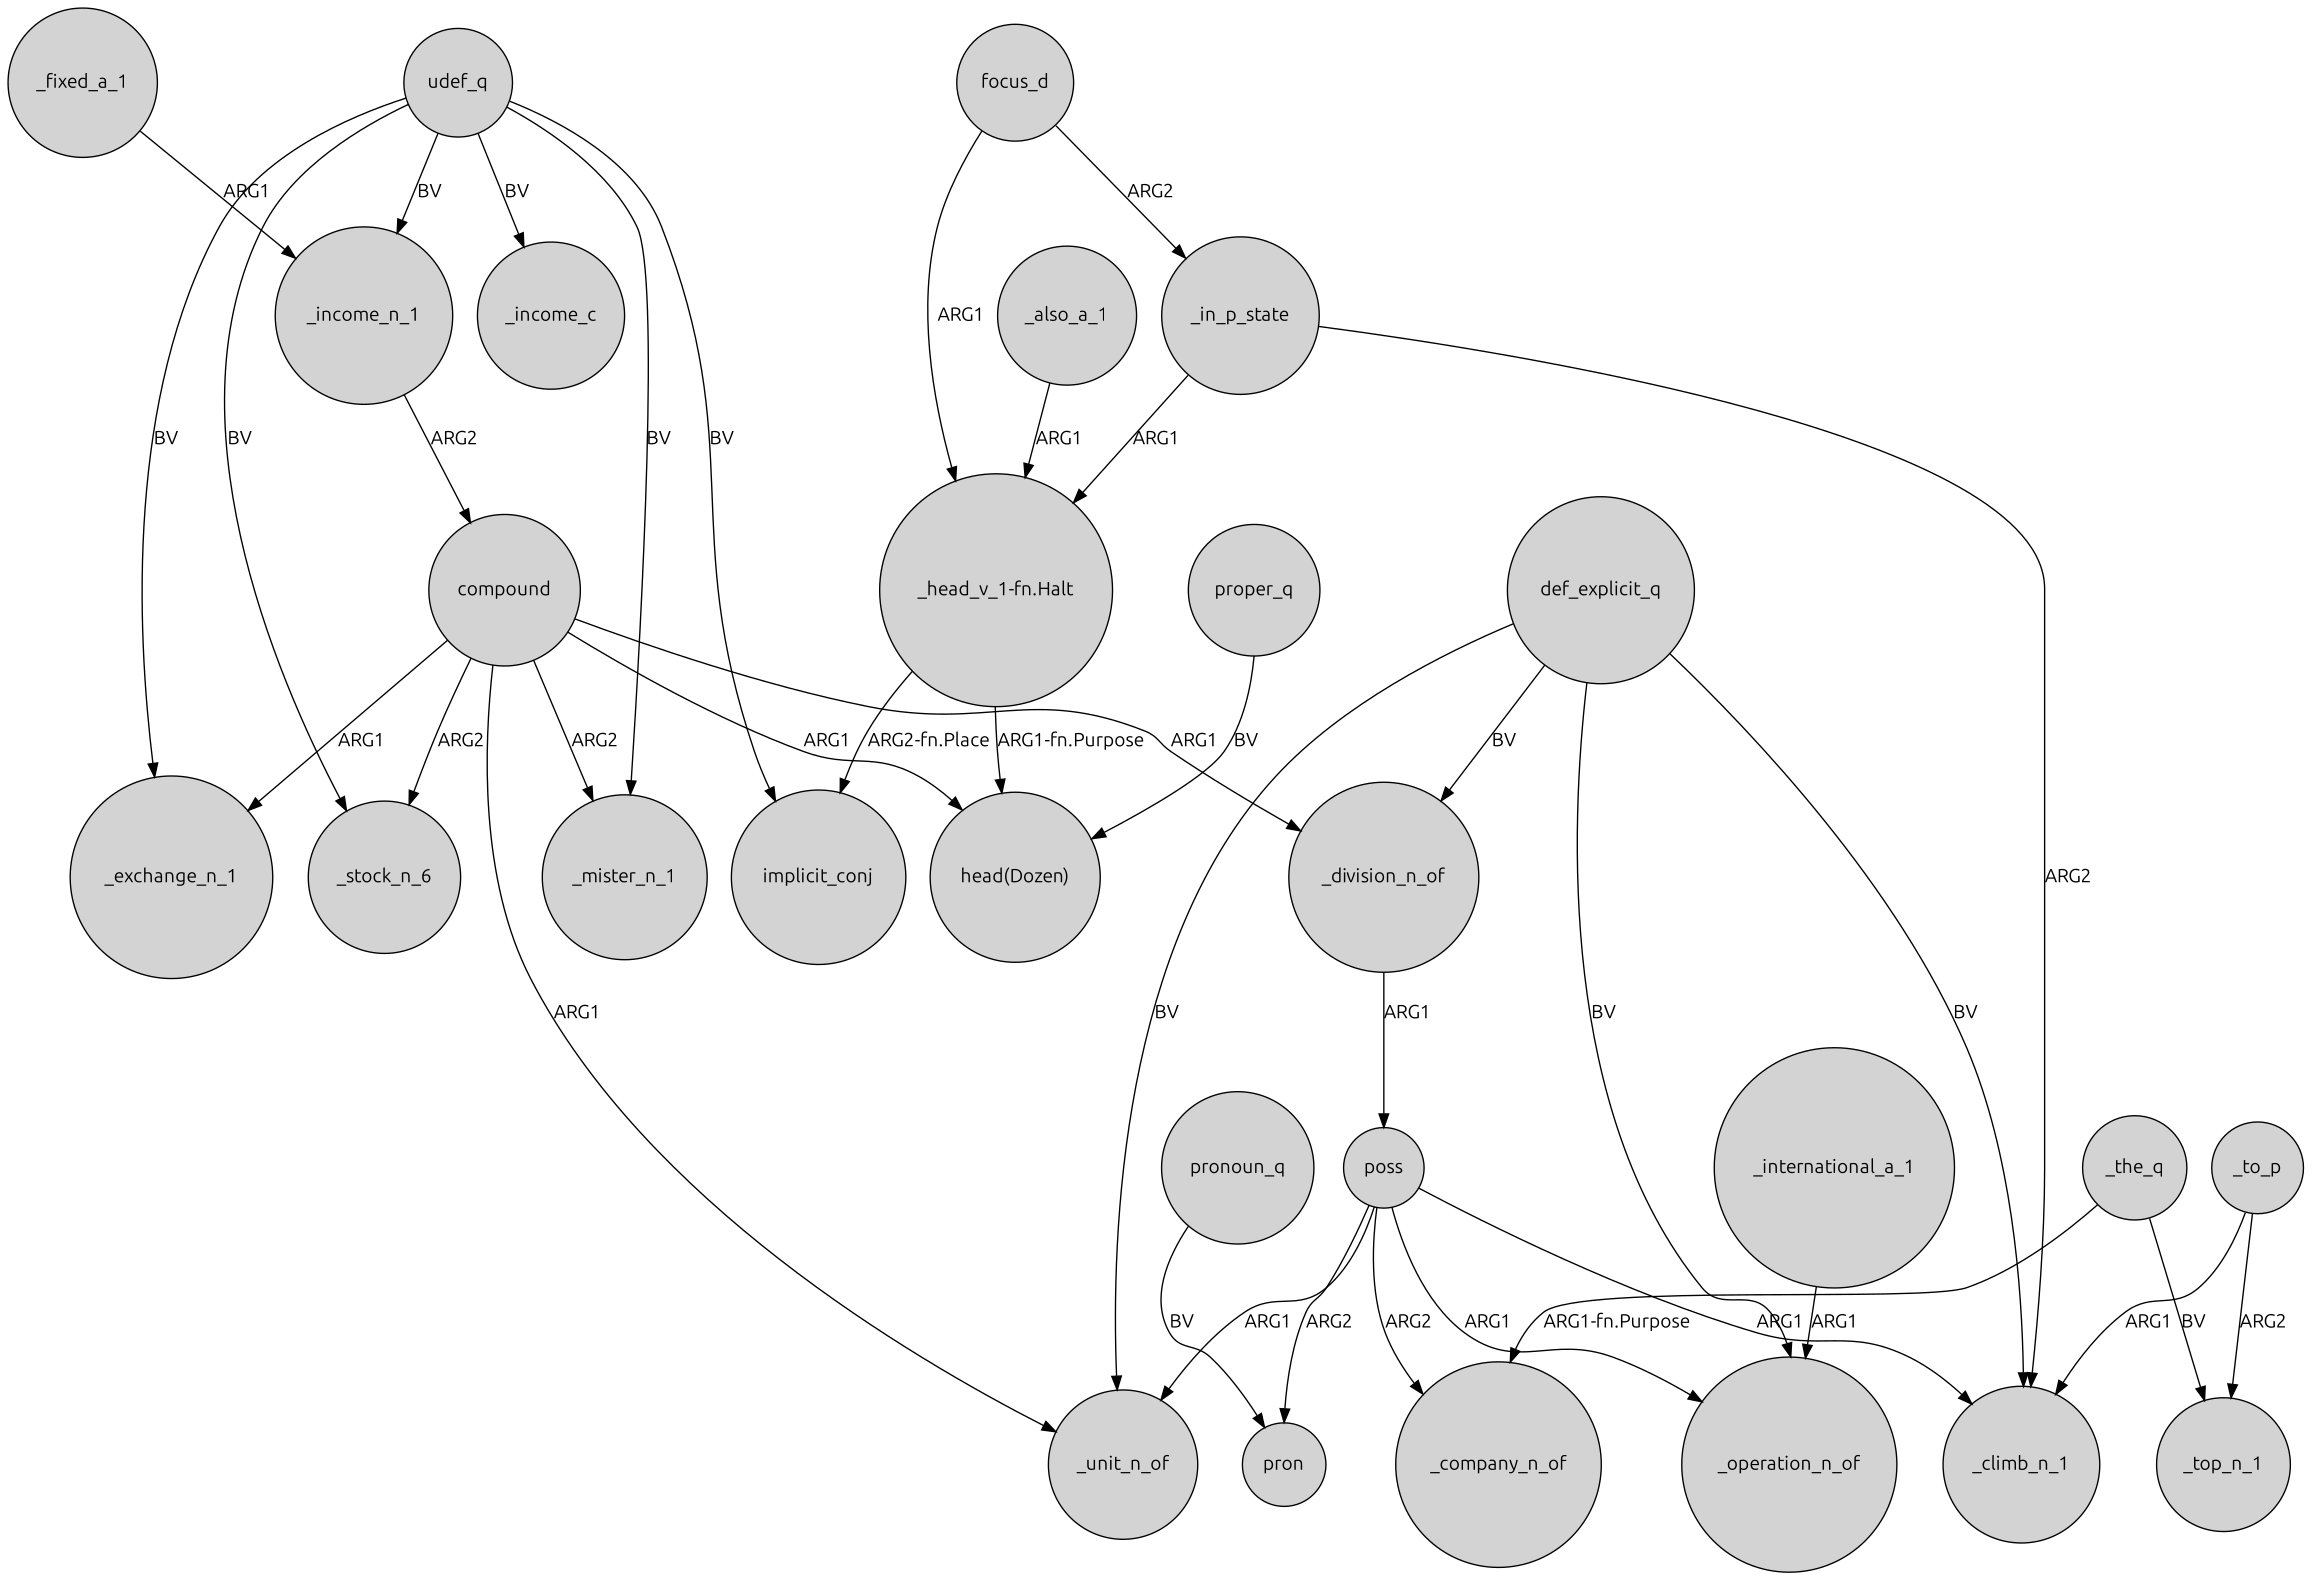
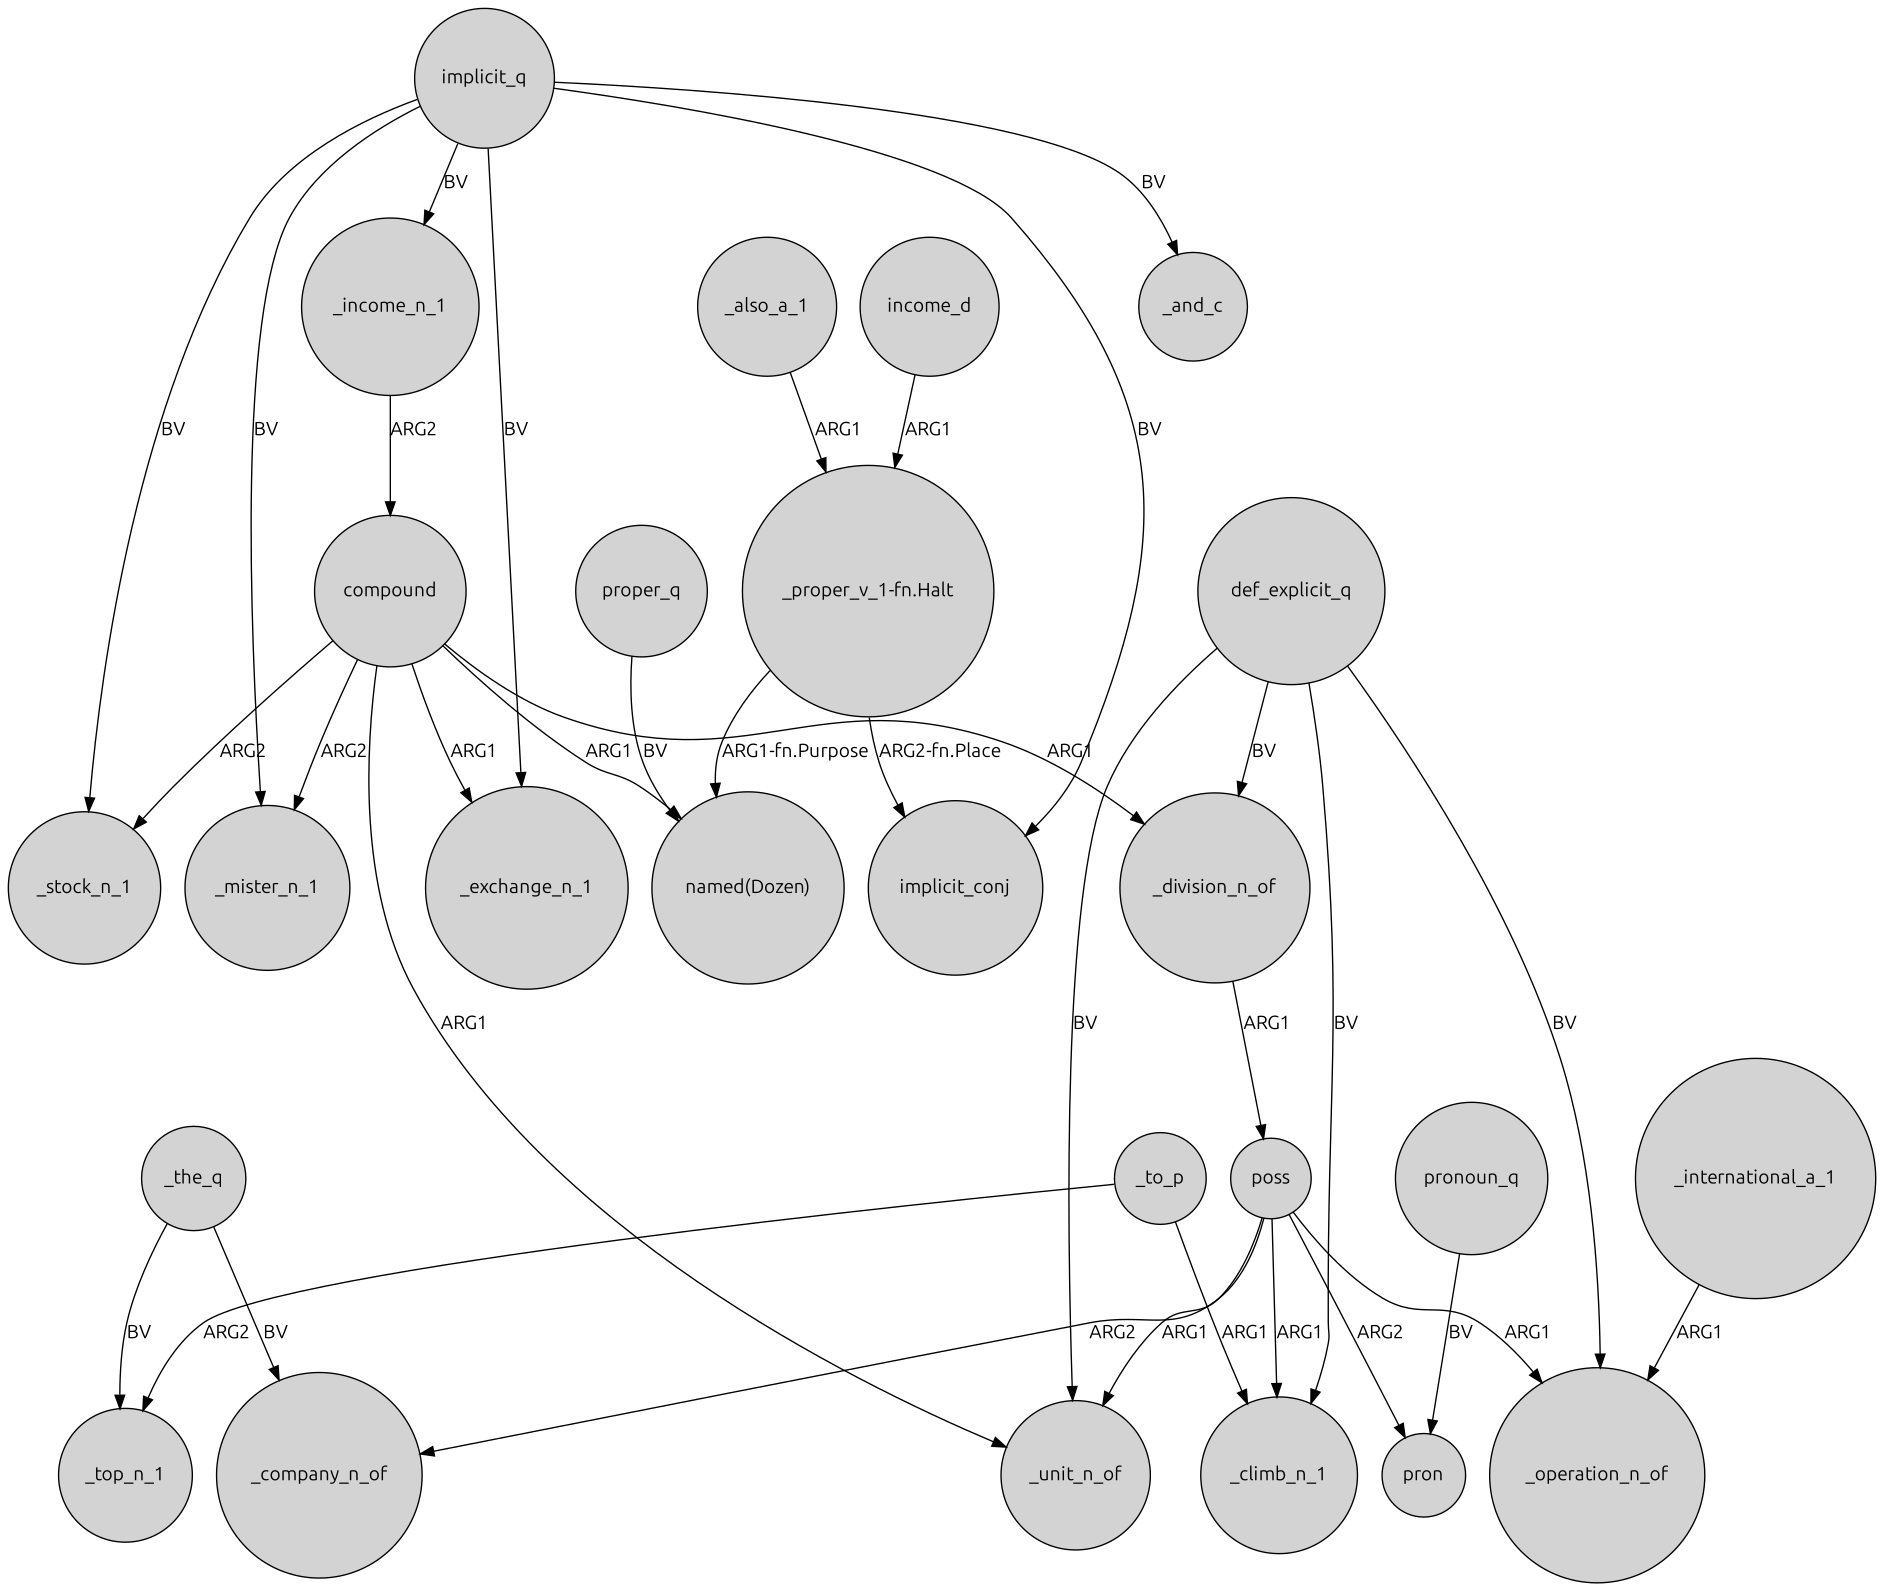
(83, 83) -> none
(458, 83) -> (485, 78)
(1015, 83) -> (930, 307)
(551, 316) -> (1193, 307)
(1240, 316) -> none
(996, 590) -> (868, 591)
(384, 877) -> (85, 888)
(1015, 877) -> (748, 888)
(1617, 1322) -> (276, 1333)
